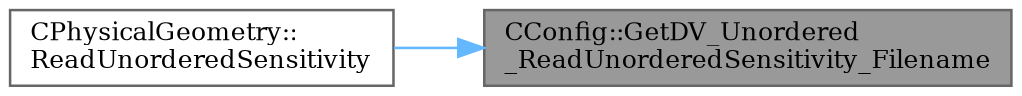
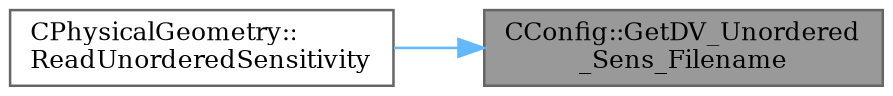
(748, 48) -> (684, 48)
